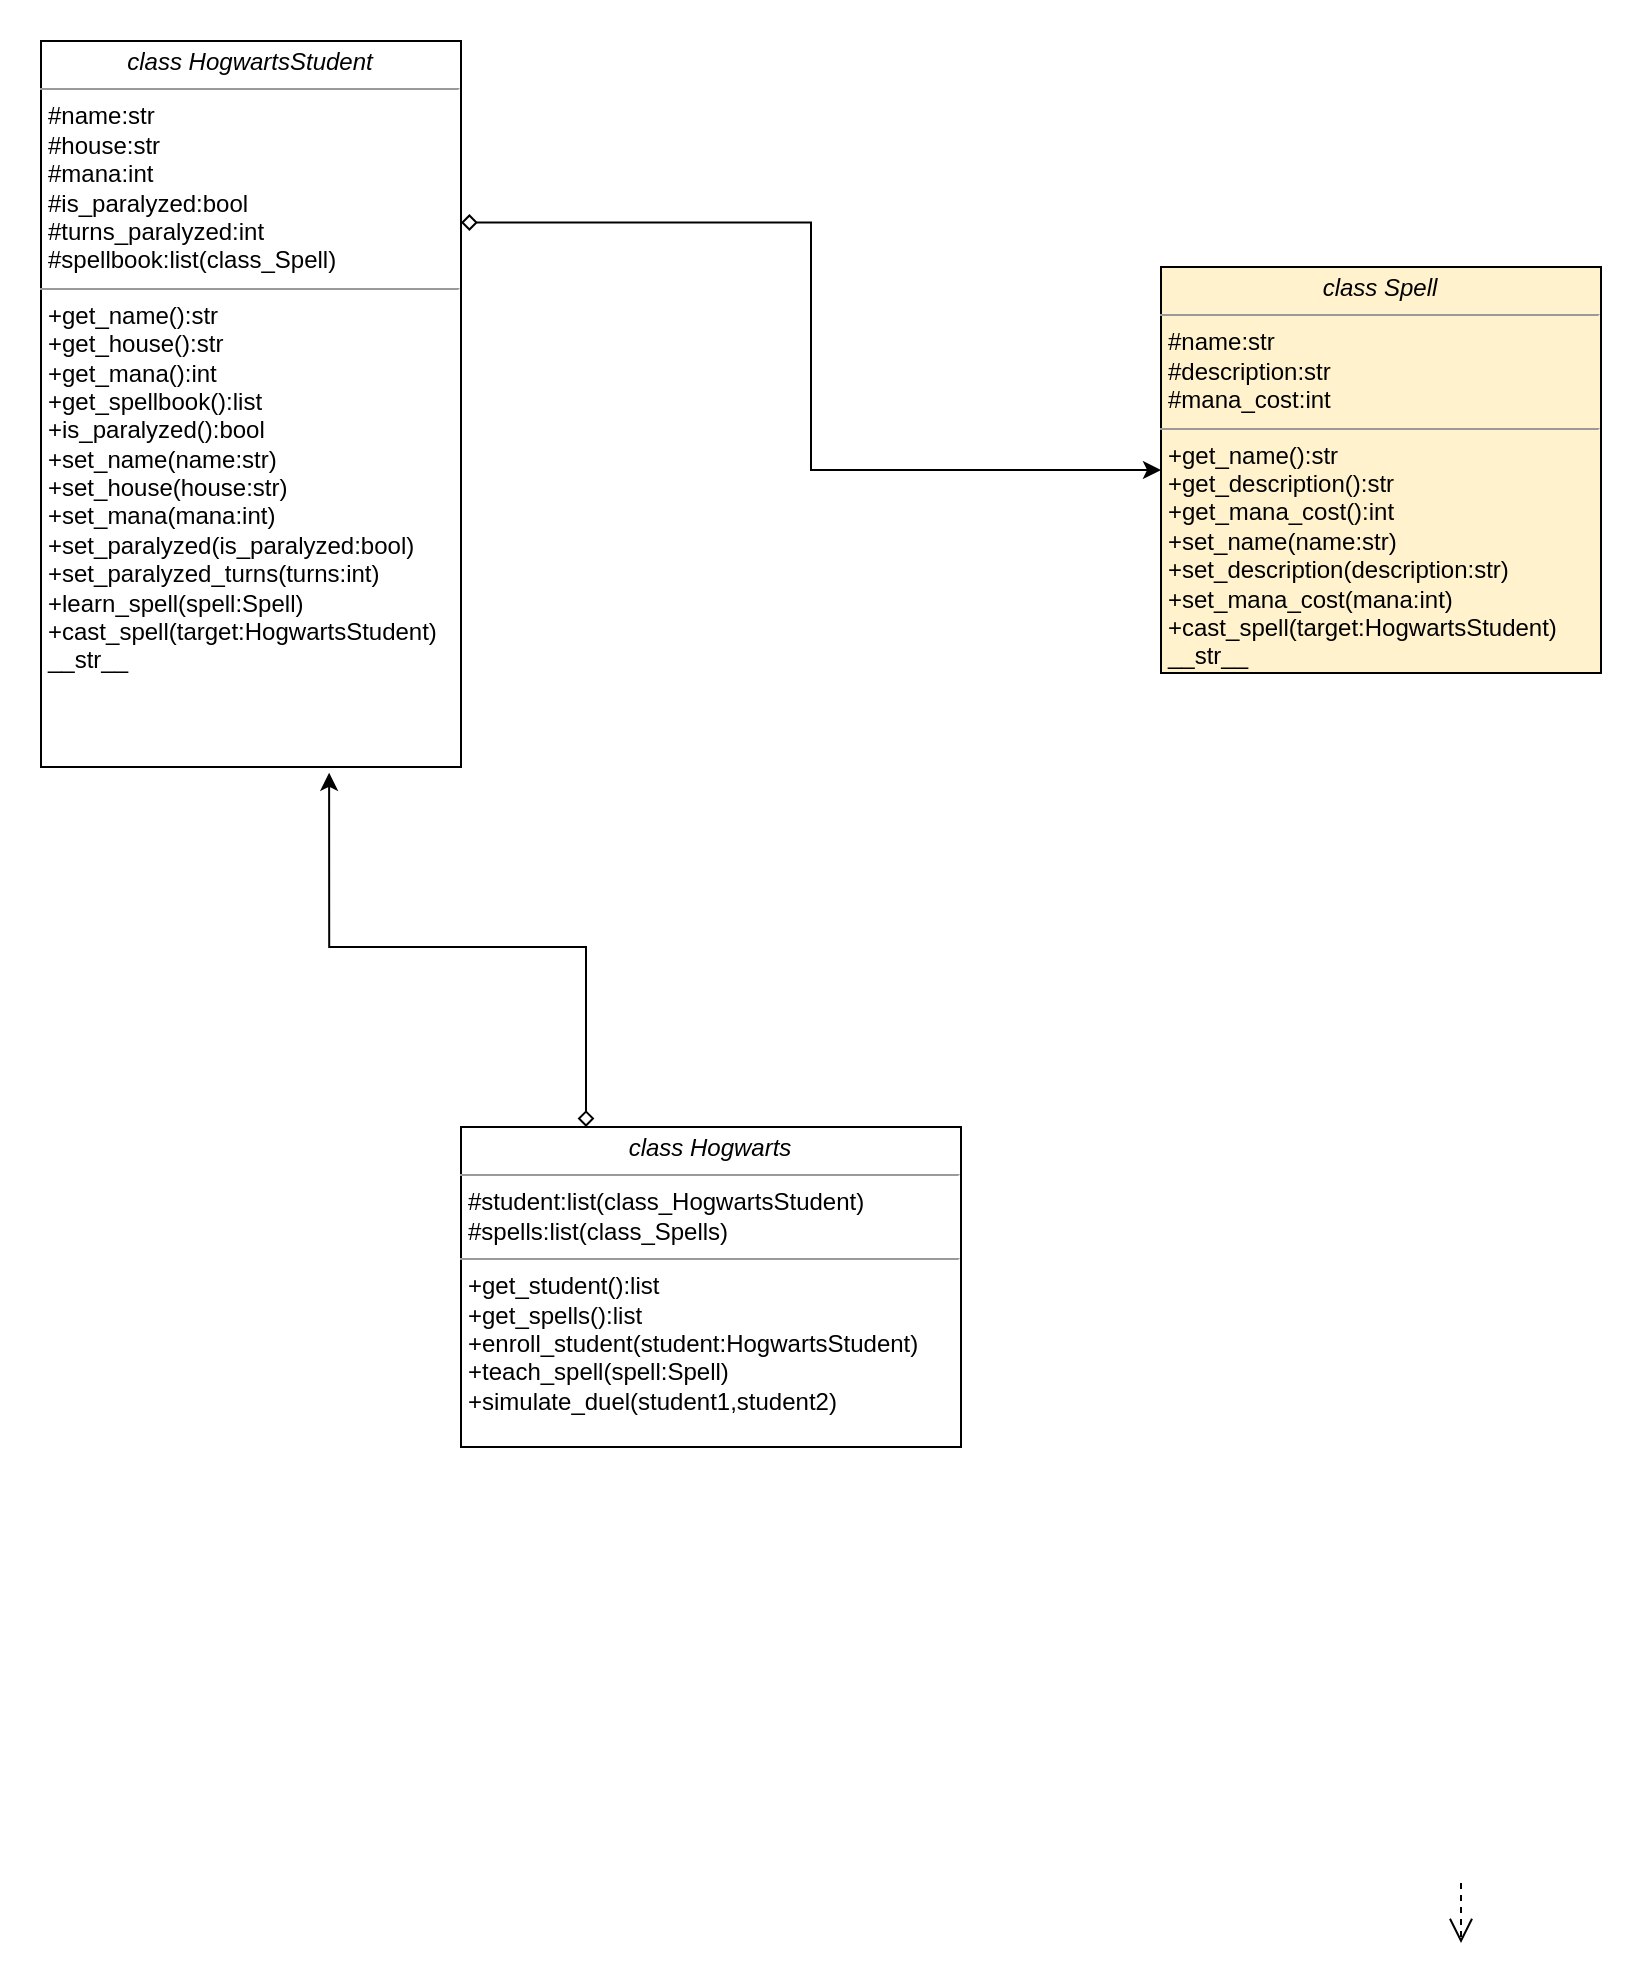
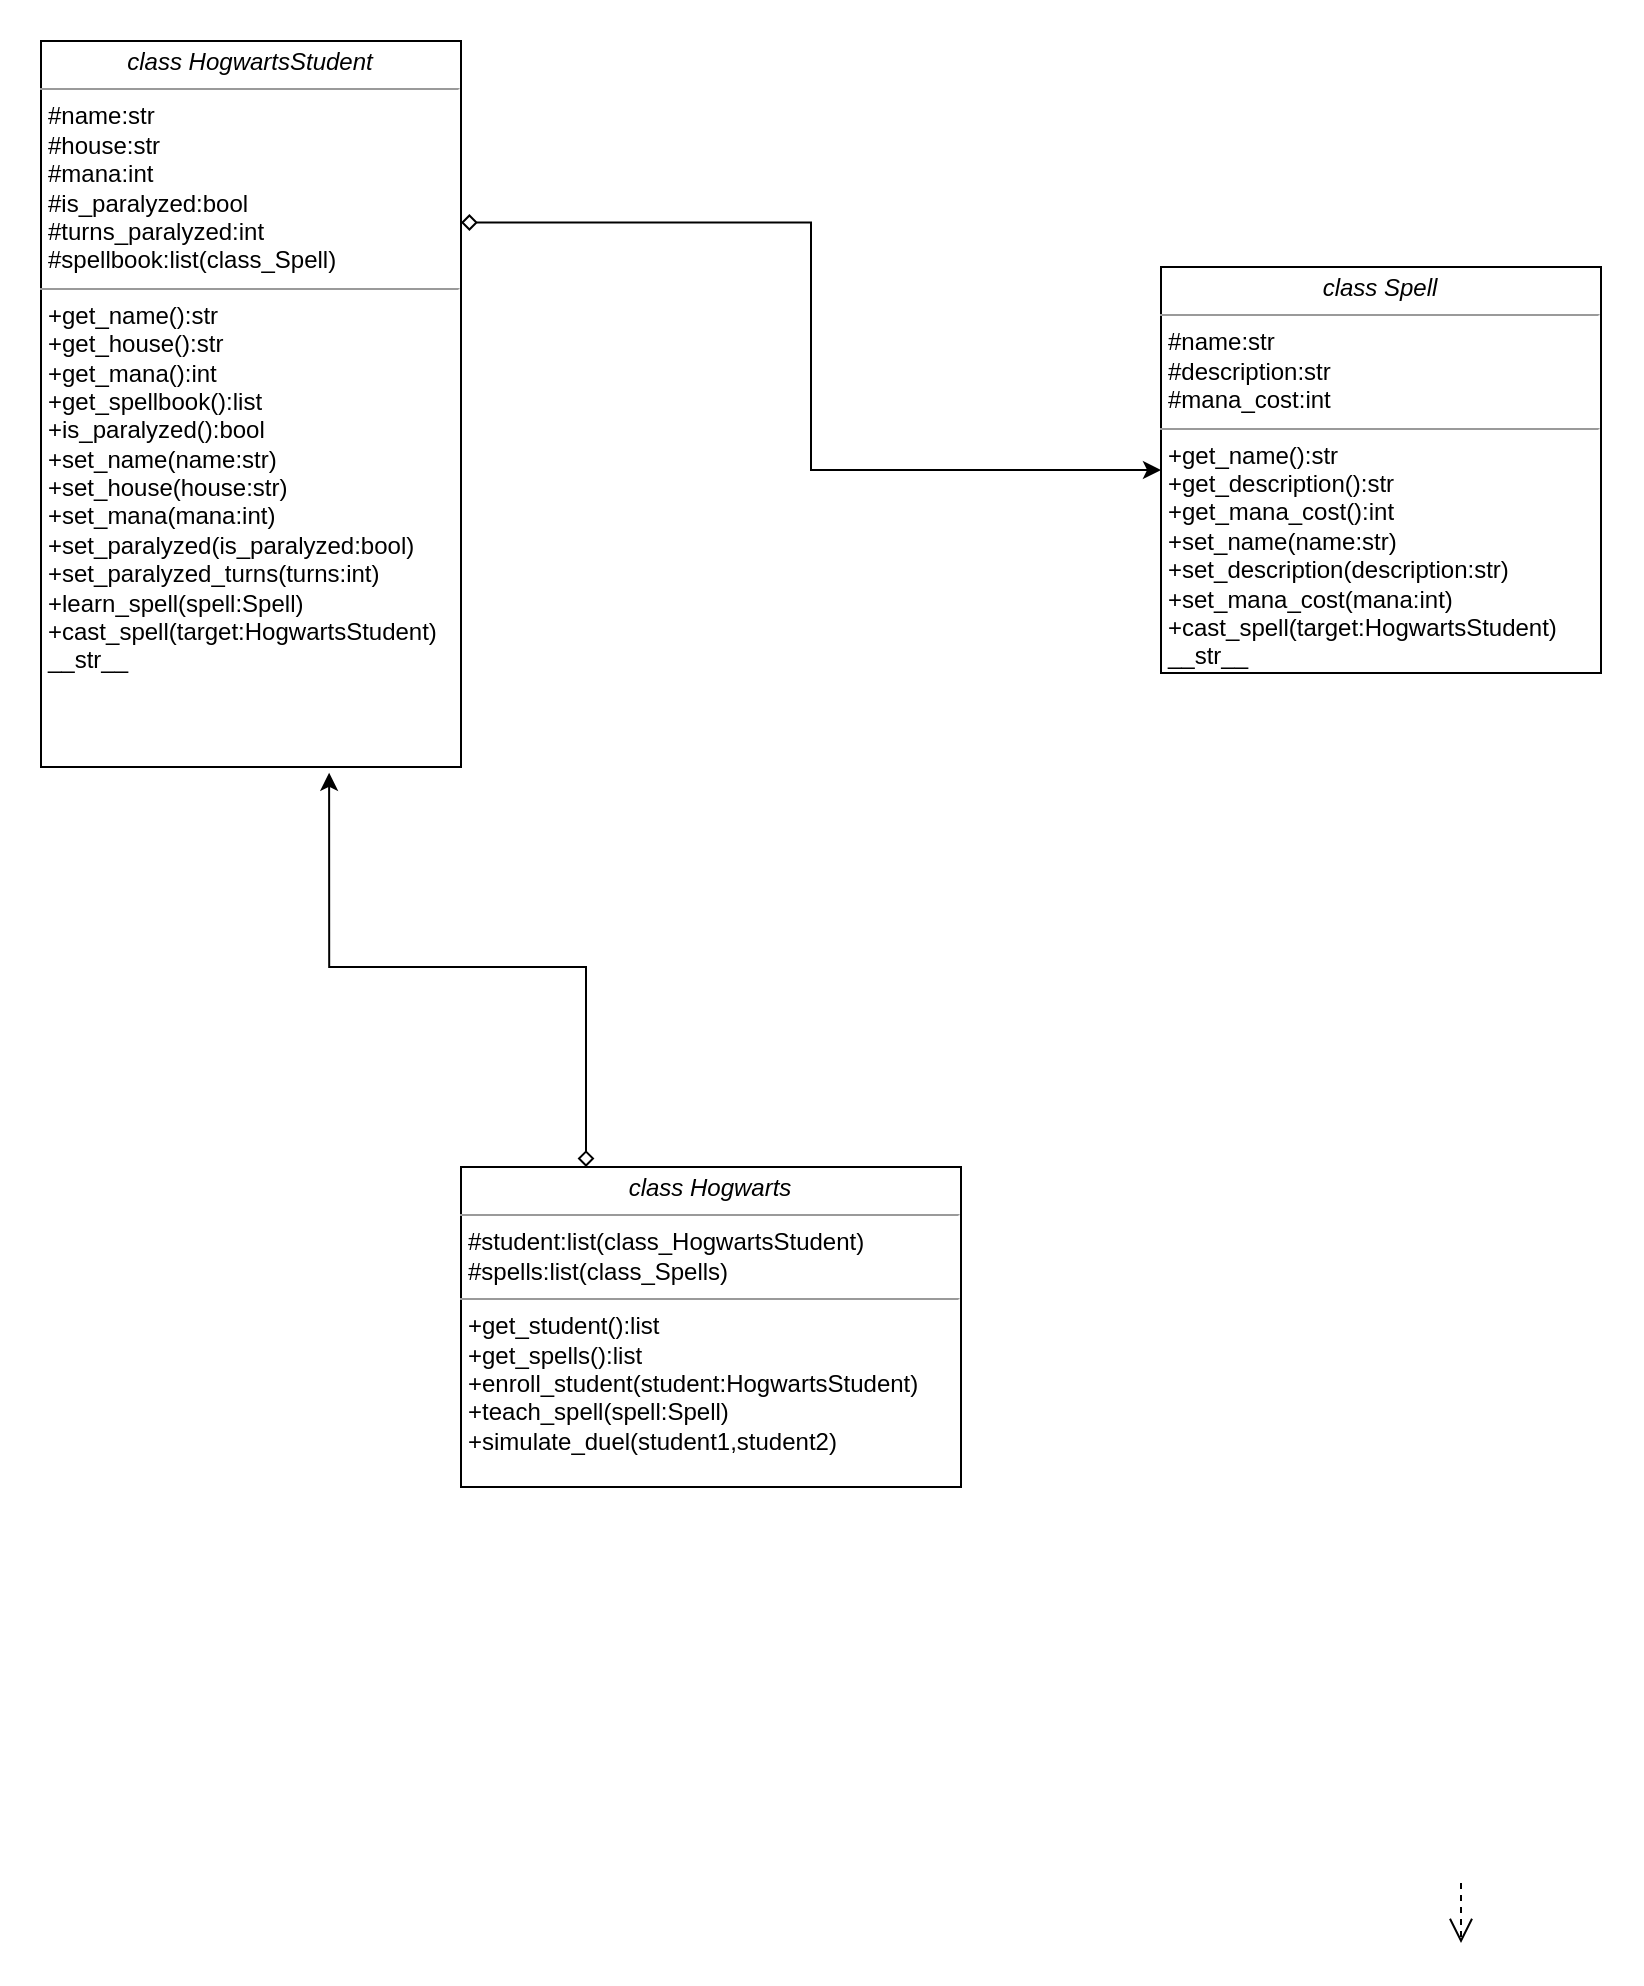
(1381, 470) -> (1381, 470)
(711, 1287) -> (711, 1327)
